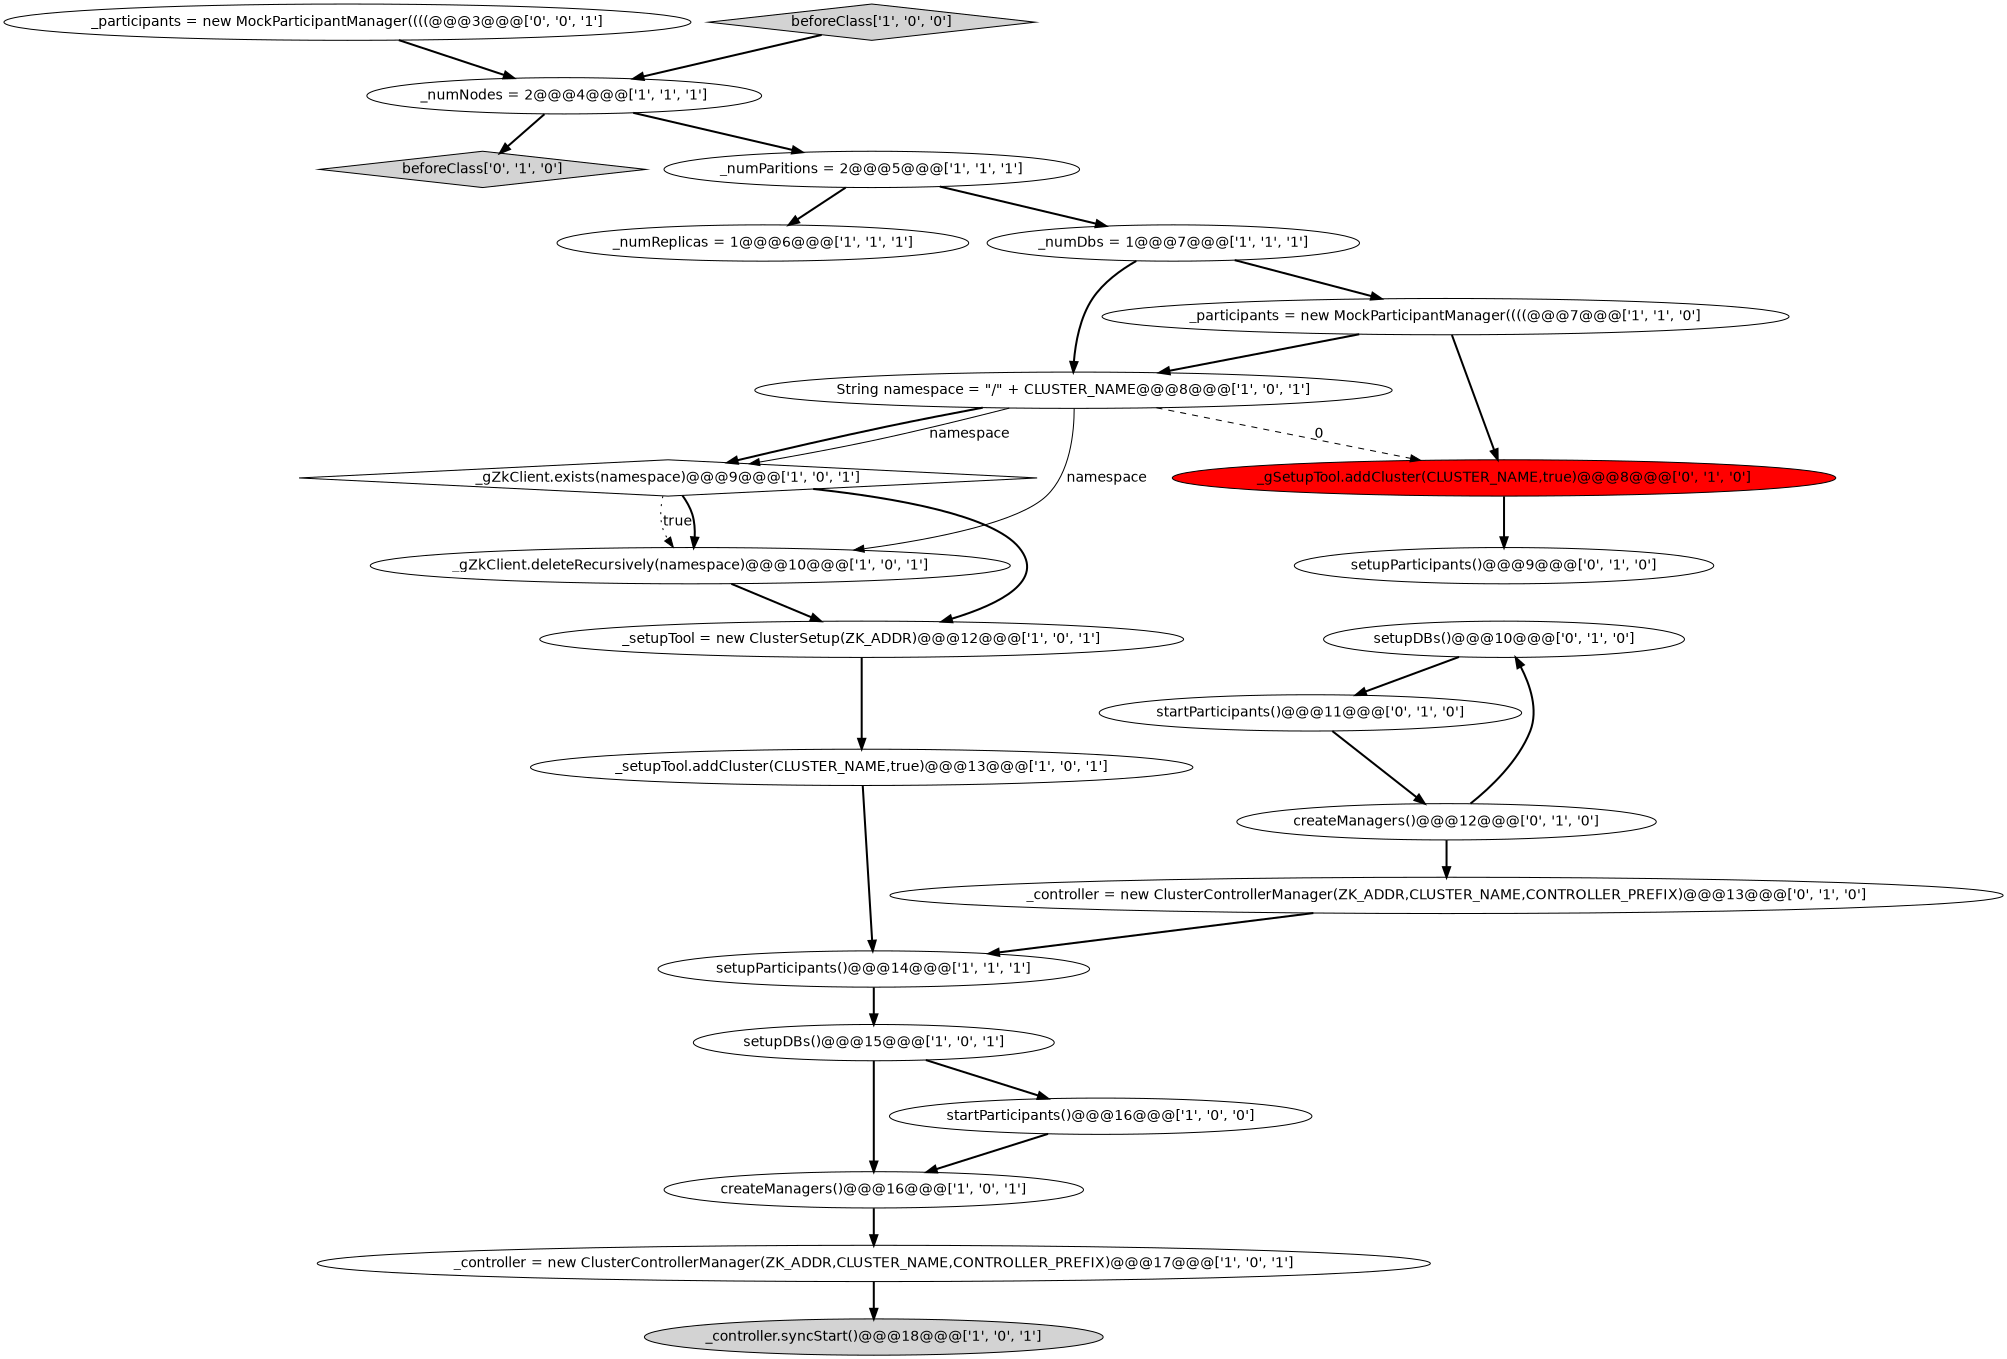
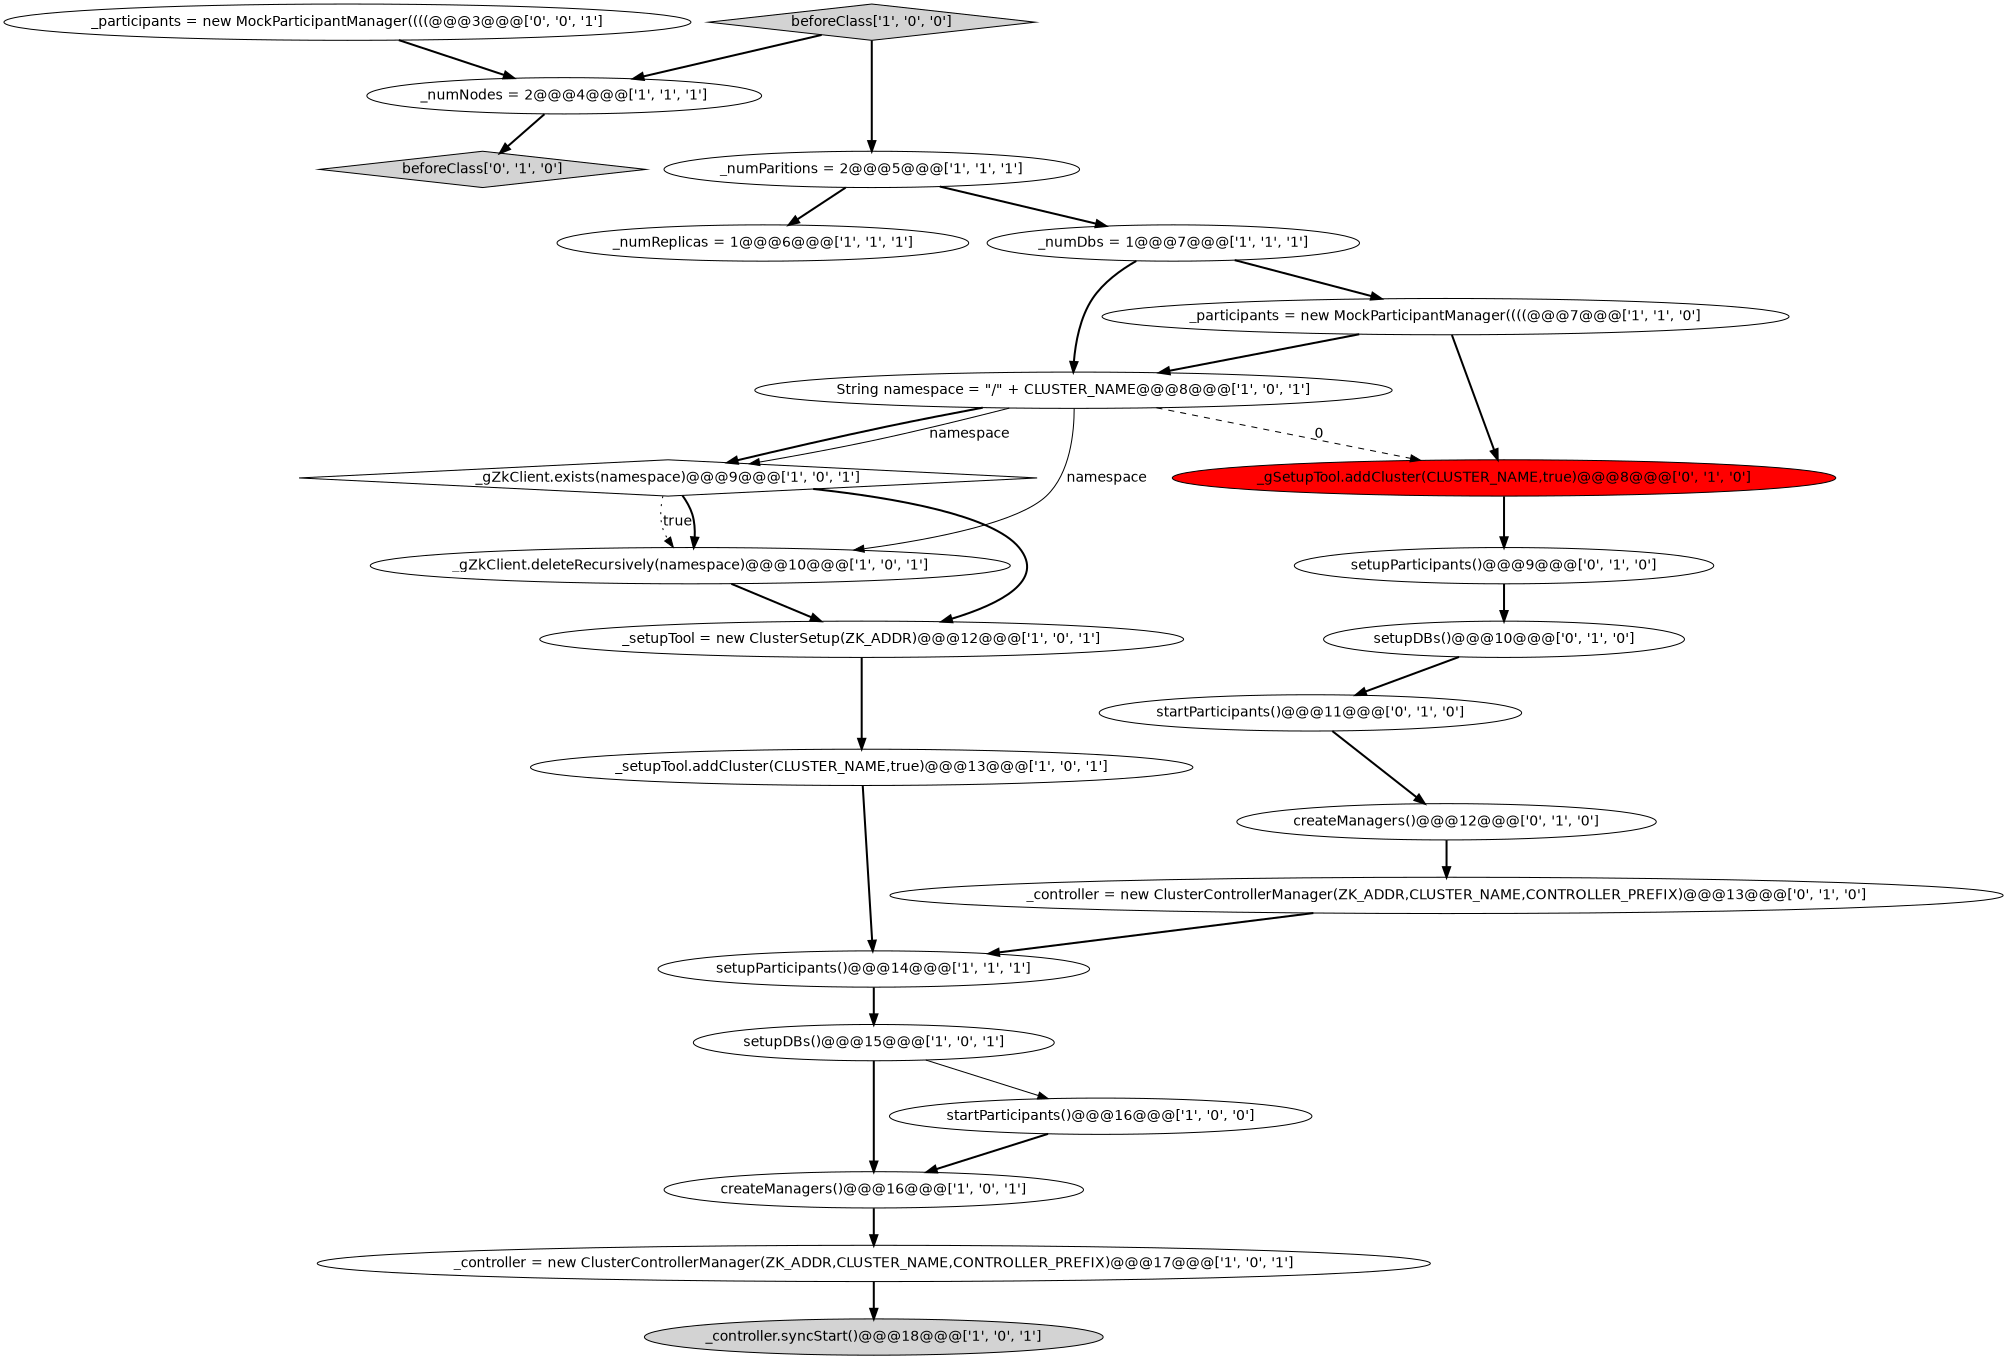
(713, 131) -> (872, 91)
(1524, 744) -> (1504, 597)
(982, 1078) -> (982, 1078)
